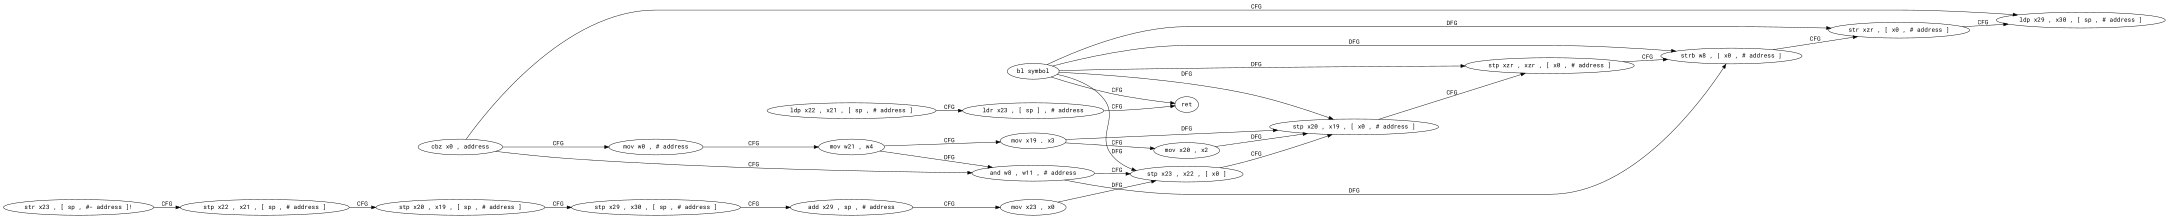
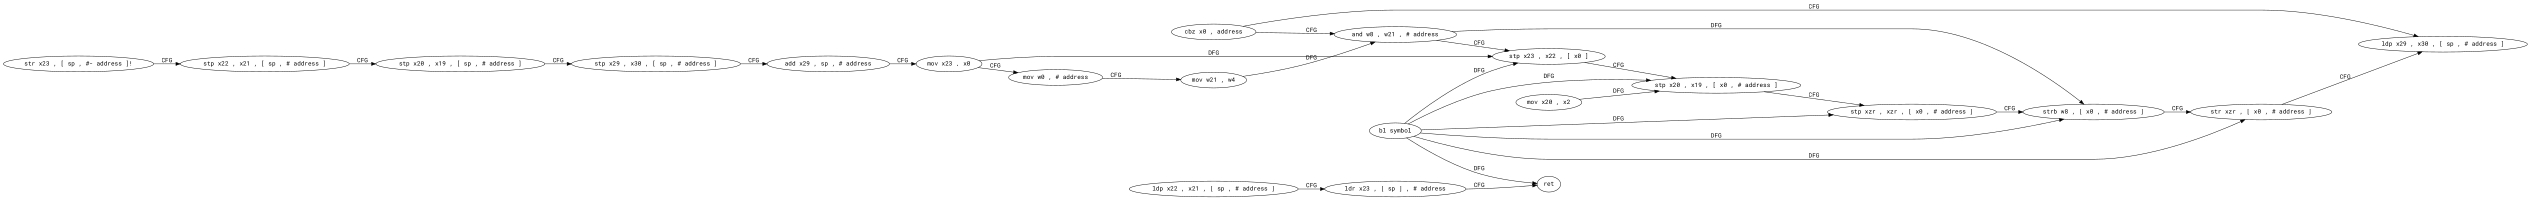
(1117, 90) -> (1479, 169)
(1033, 141) -> none
(554, 147) -> (996, 70)
(1033, 173) -> (1395, 35)
